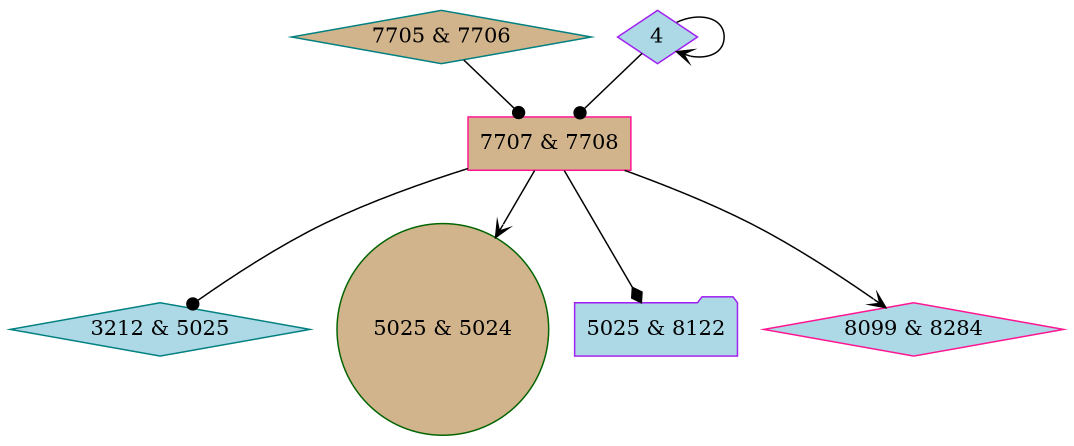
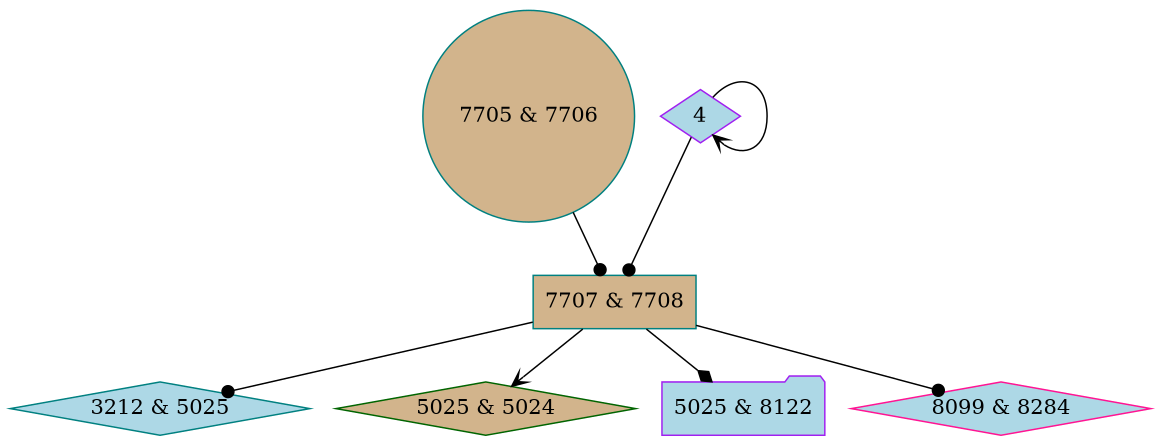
(441, 37) -> (529, 116)
(549, 144) -> (615, 302)
(754, 225) -> (814, 357)
(443, 329) -> (486, 409)
